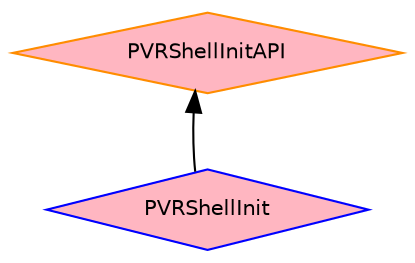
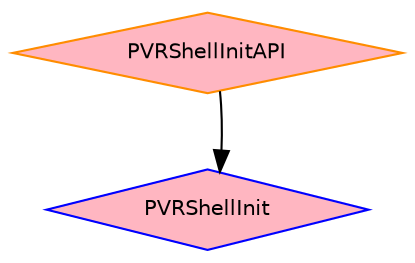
(193, 142) -> (222, 121)
